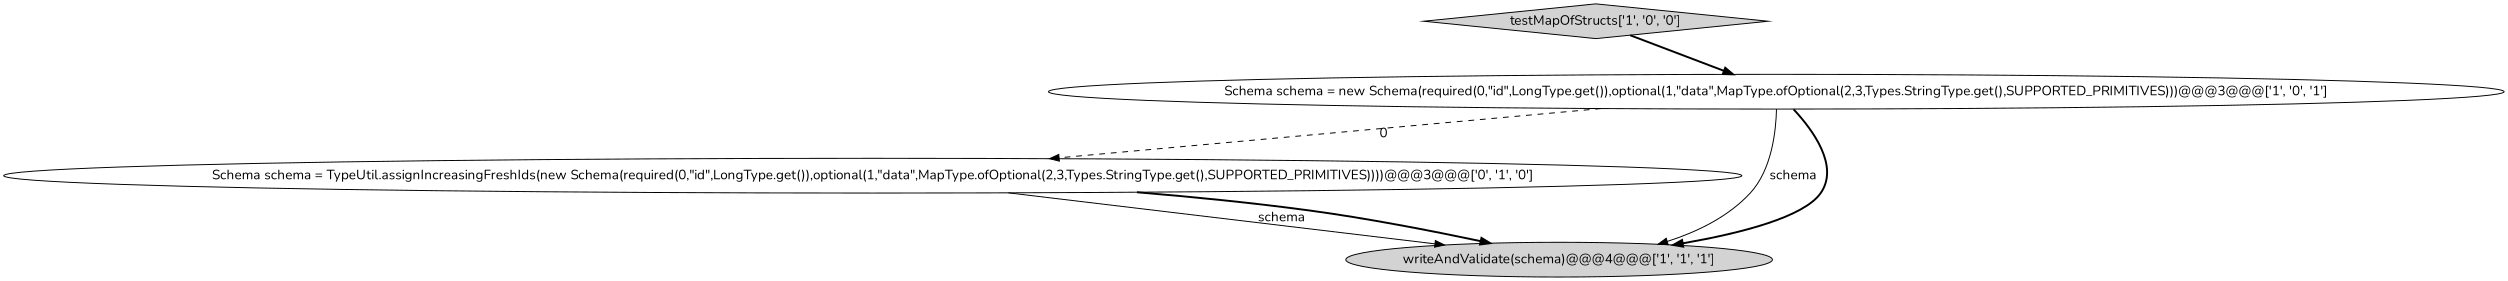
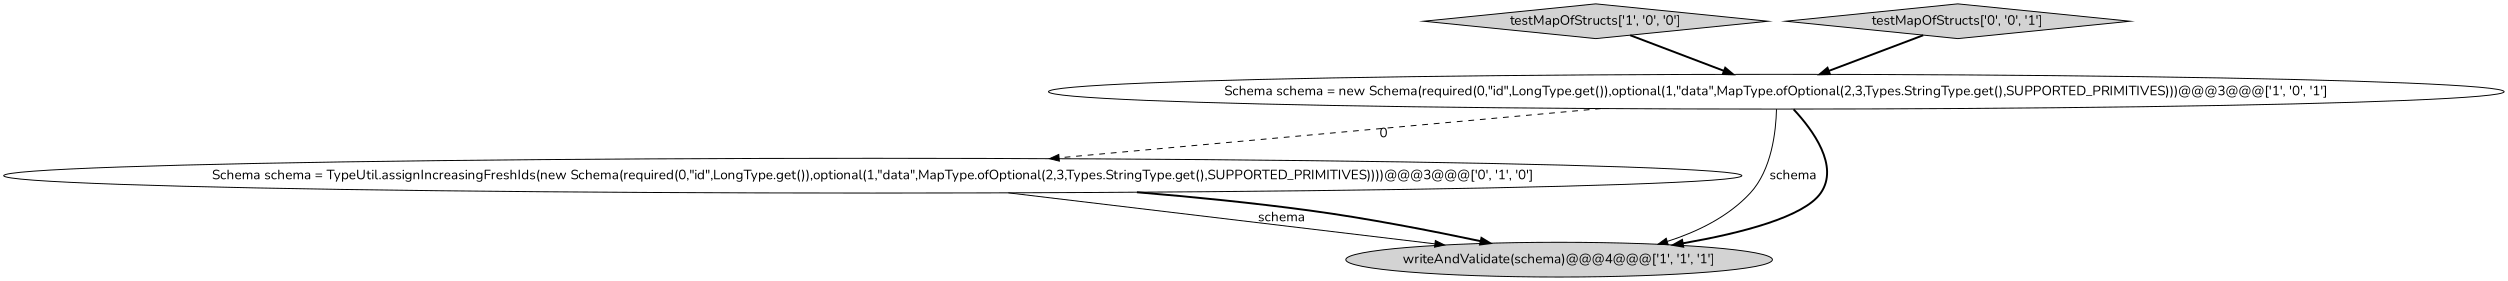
none -> (1958, 21)
